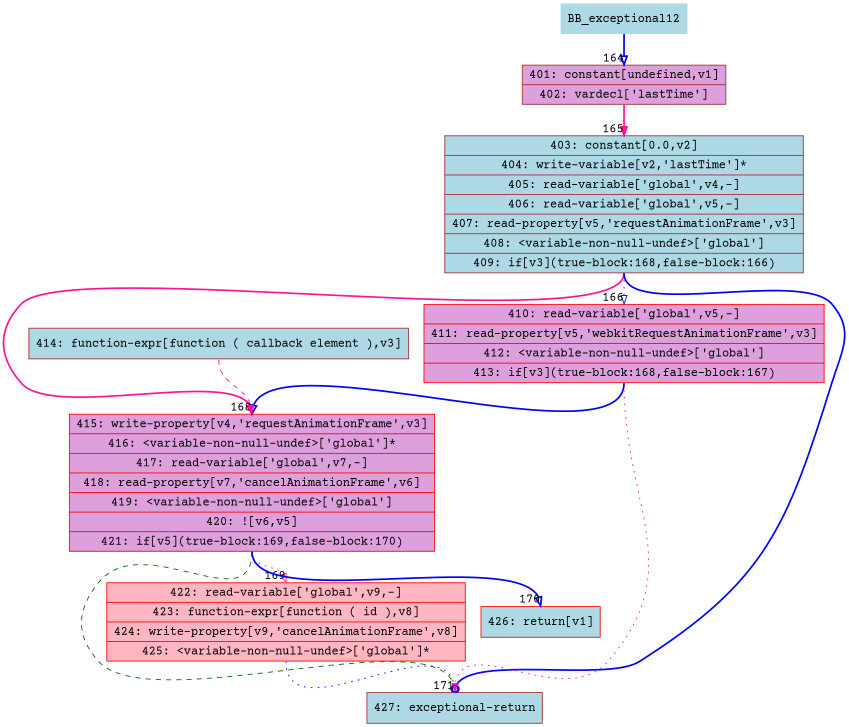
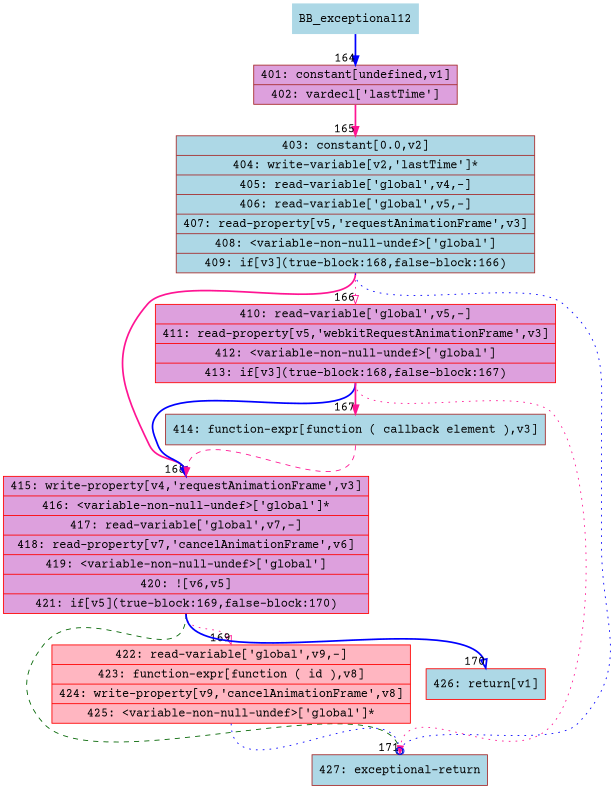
(624, 45) -> (355, 45)
(624, 284) -> (355, 284)
none -> (355, 394)
(442, 399) -> (225, 401)
(793, 493) -> (602, 494)
